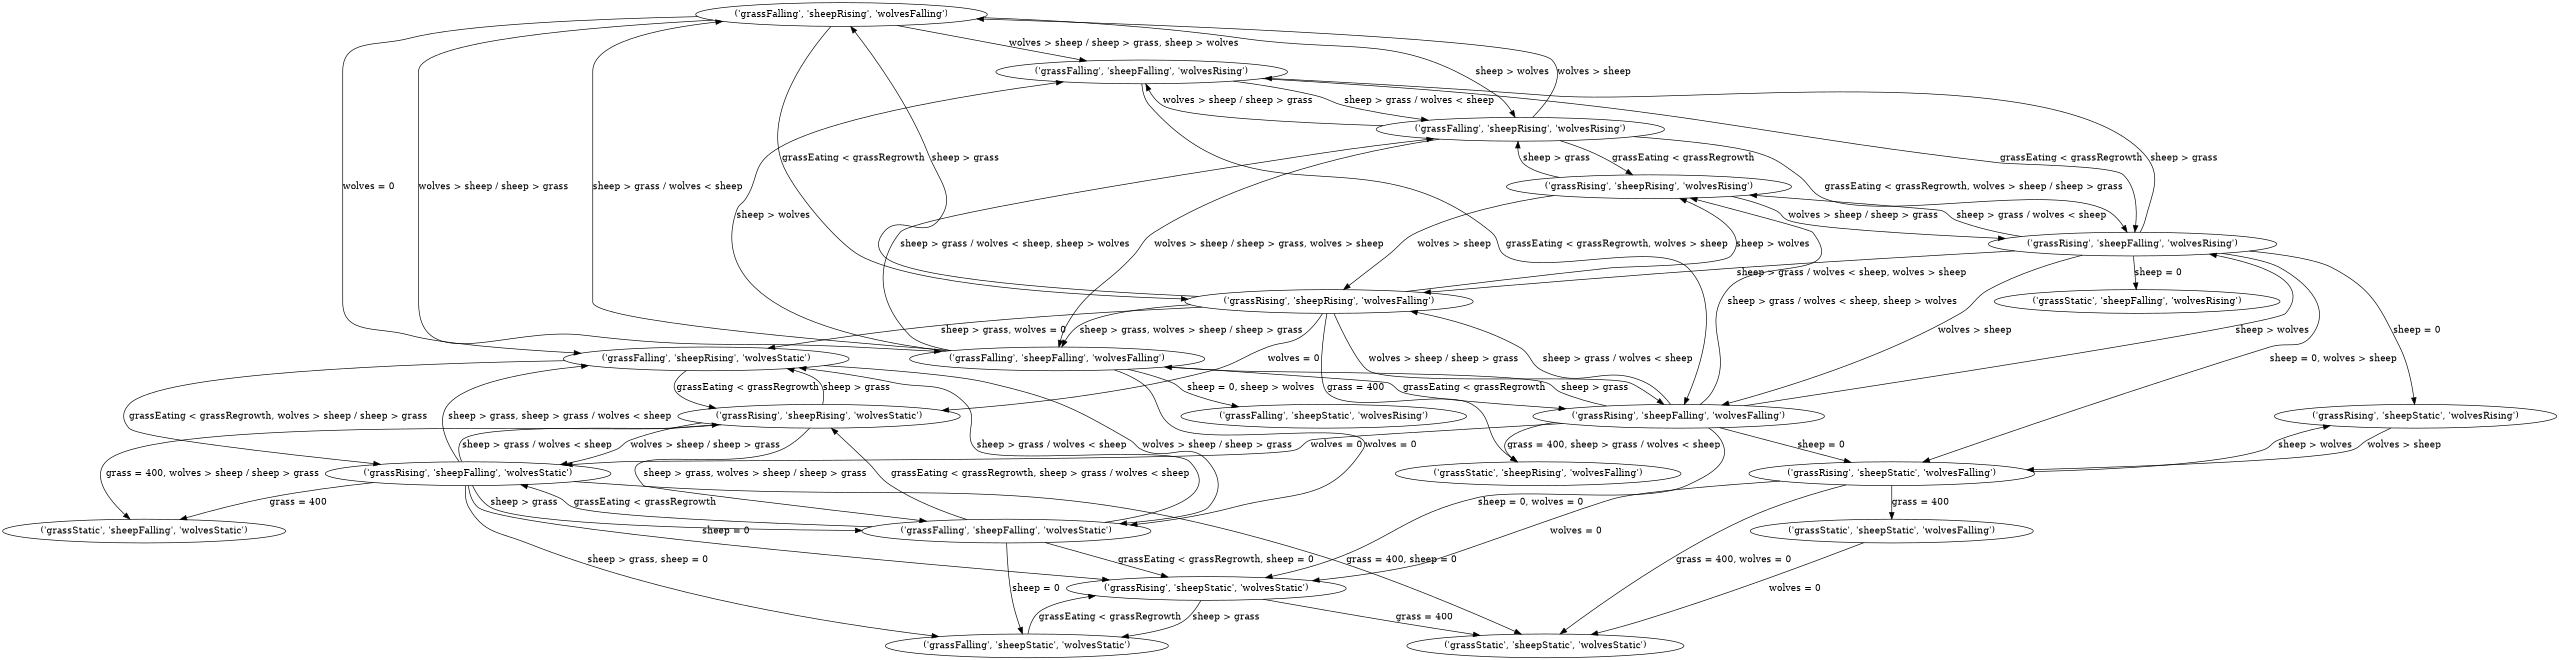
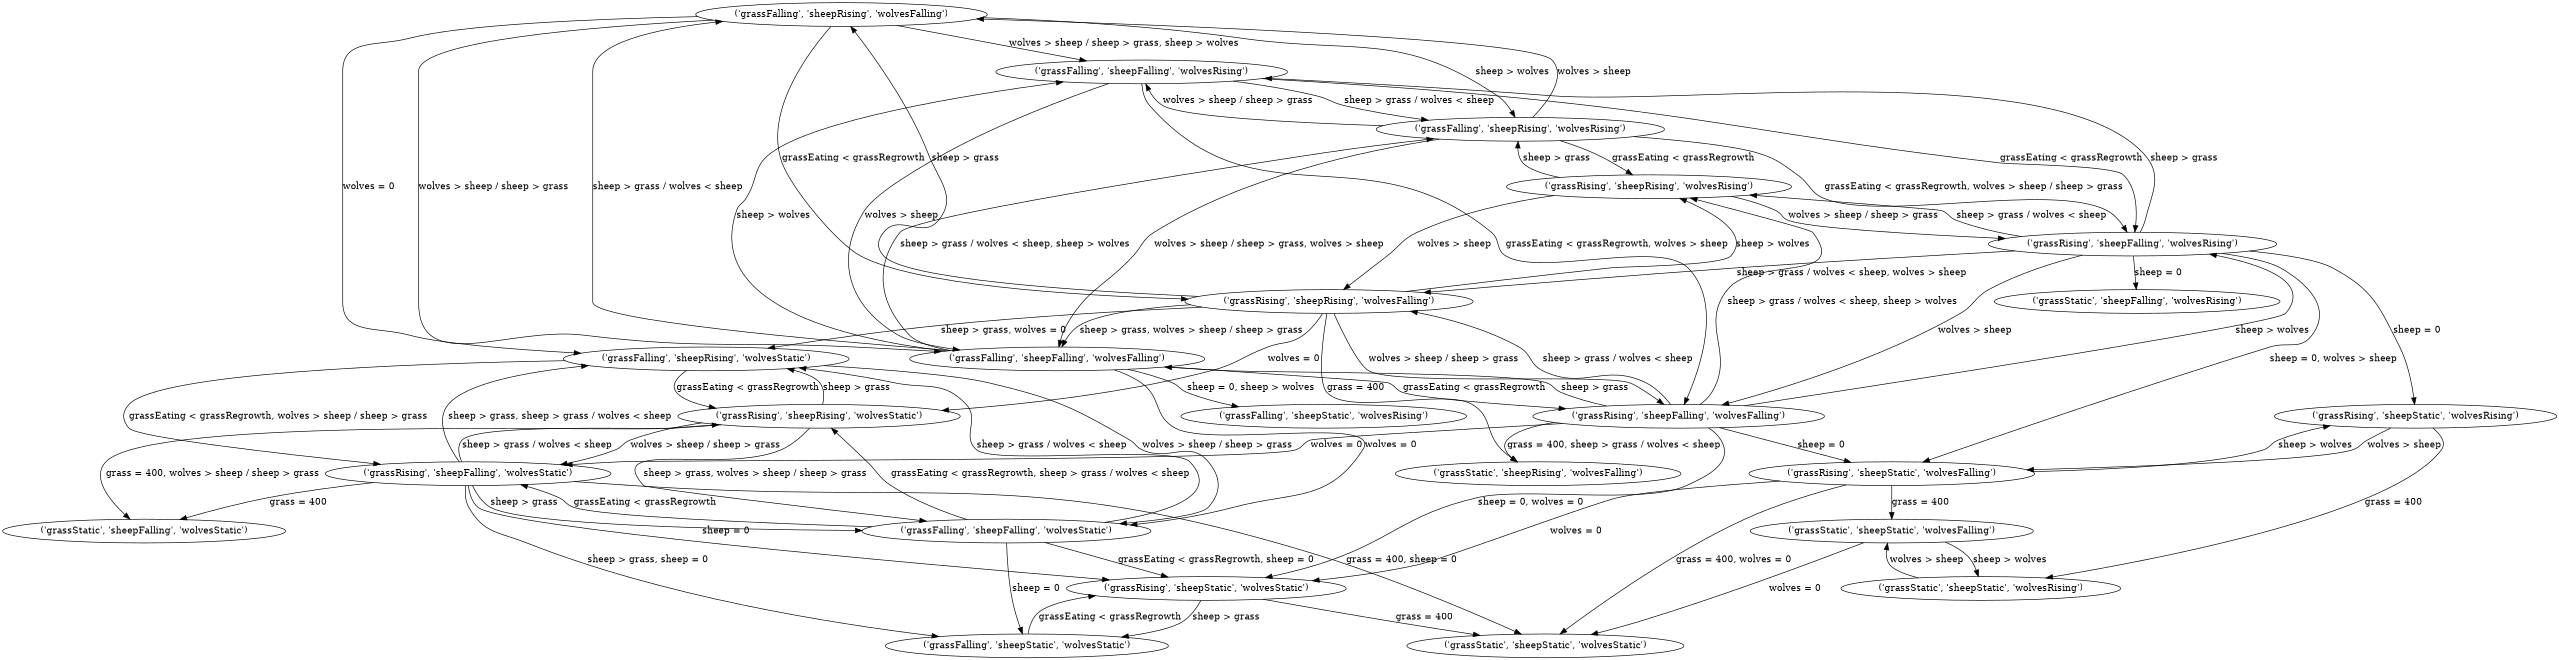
none -> (892, 186)
none -> (1981, 588)
